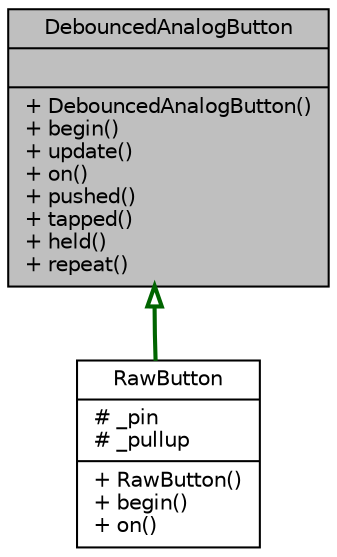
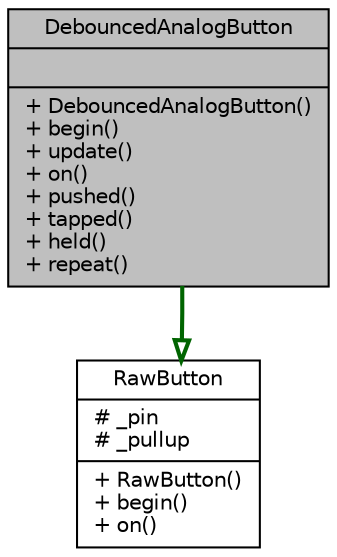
(155, 334) -> (182, 313)
